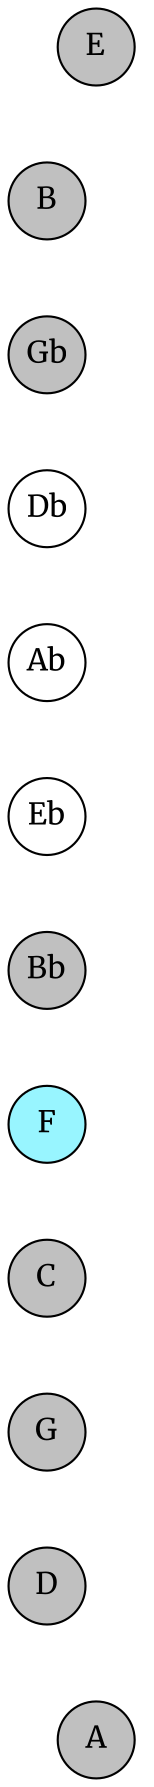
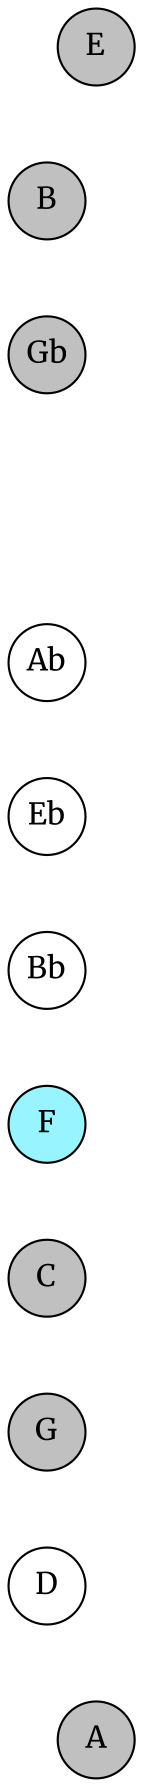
(47, 509) -> none
(47, 970) -> (47, 970)
(47, 1586) -> (47, 1586)
